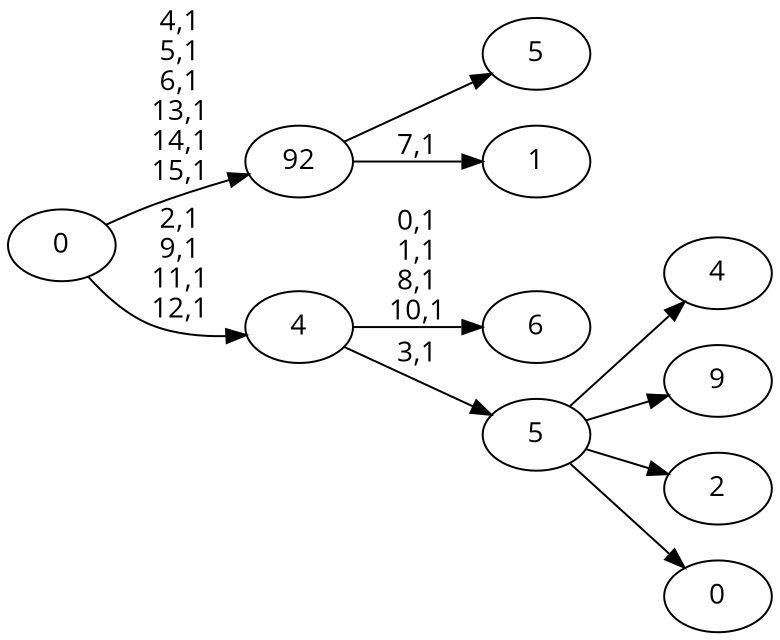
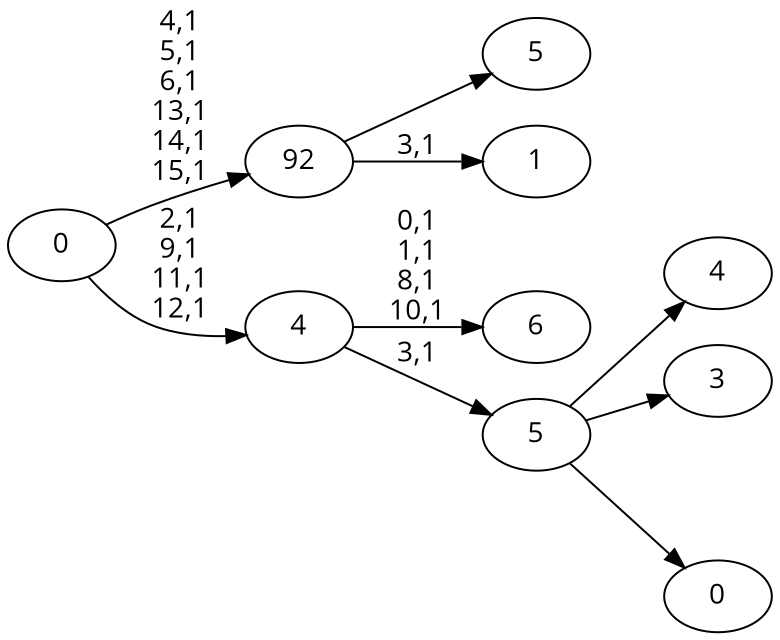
(418, 147) -> (418, 147)
(718, 381) -> (718, 381)
(718, 489) -> none
